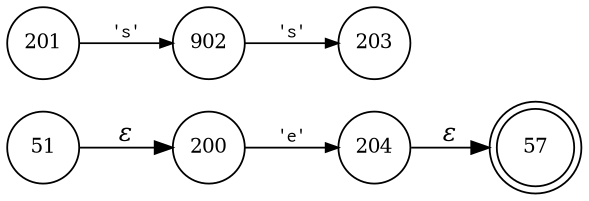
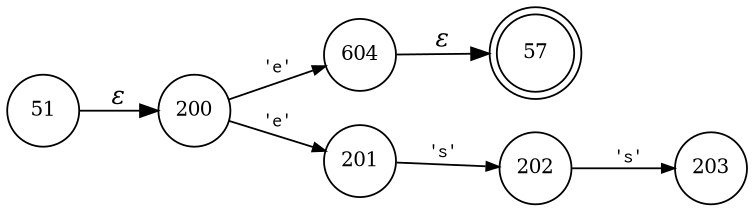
(209, 43) -> (536, 168)
none -> (271, 134)
(374, 148) -> (360, 55)
